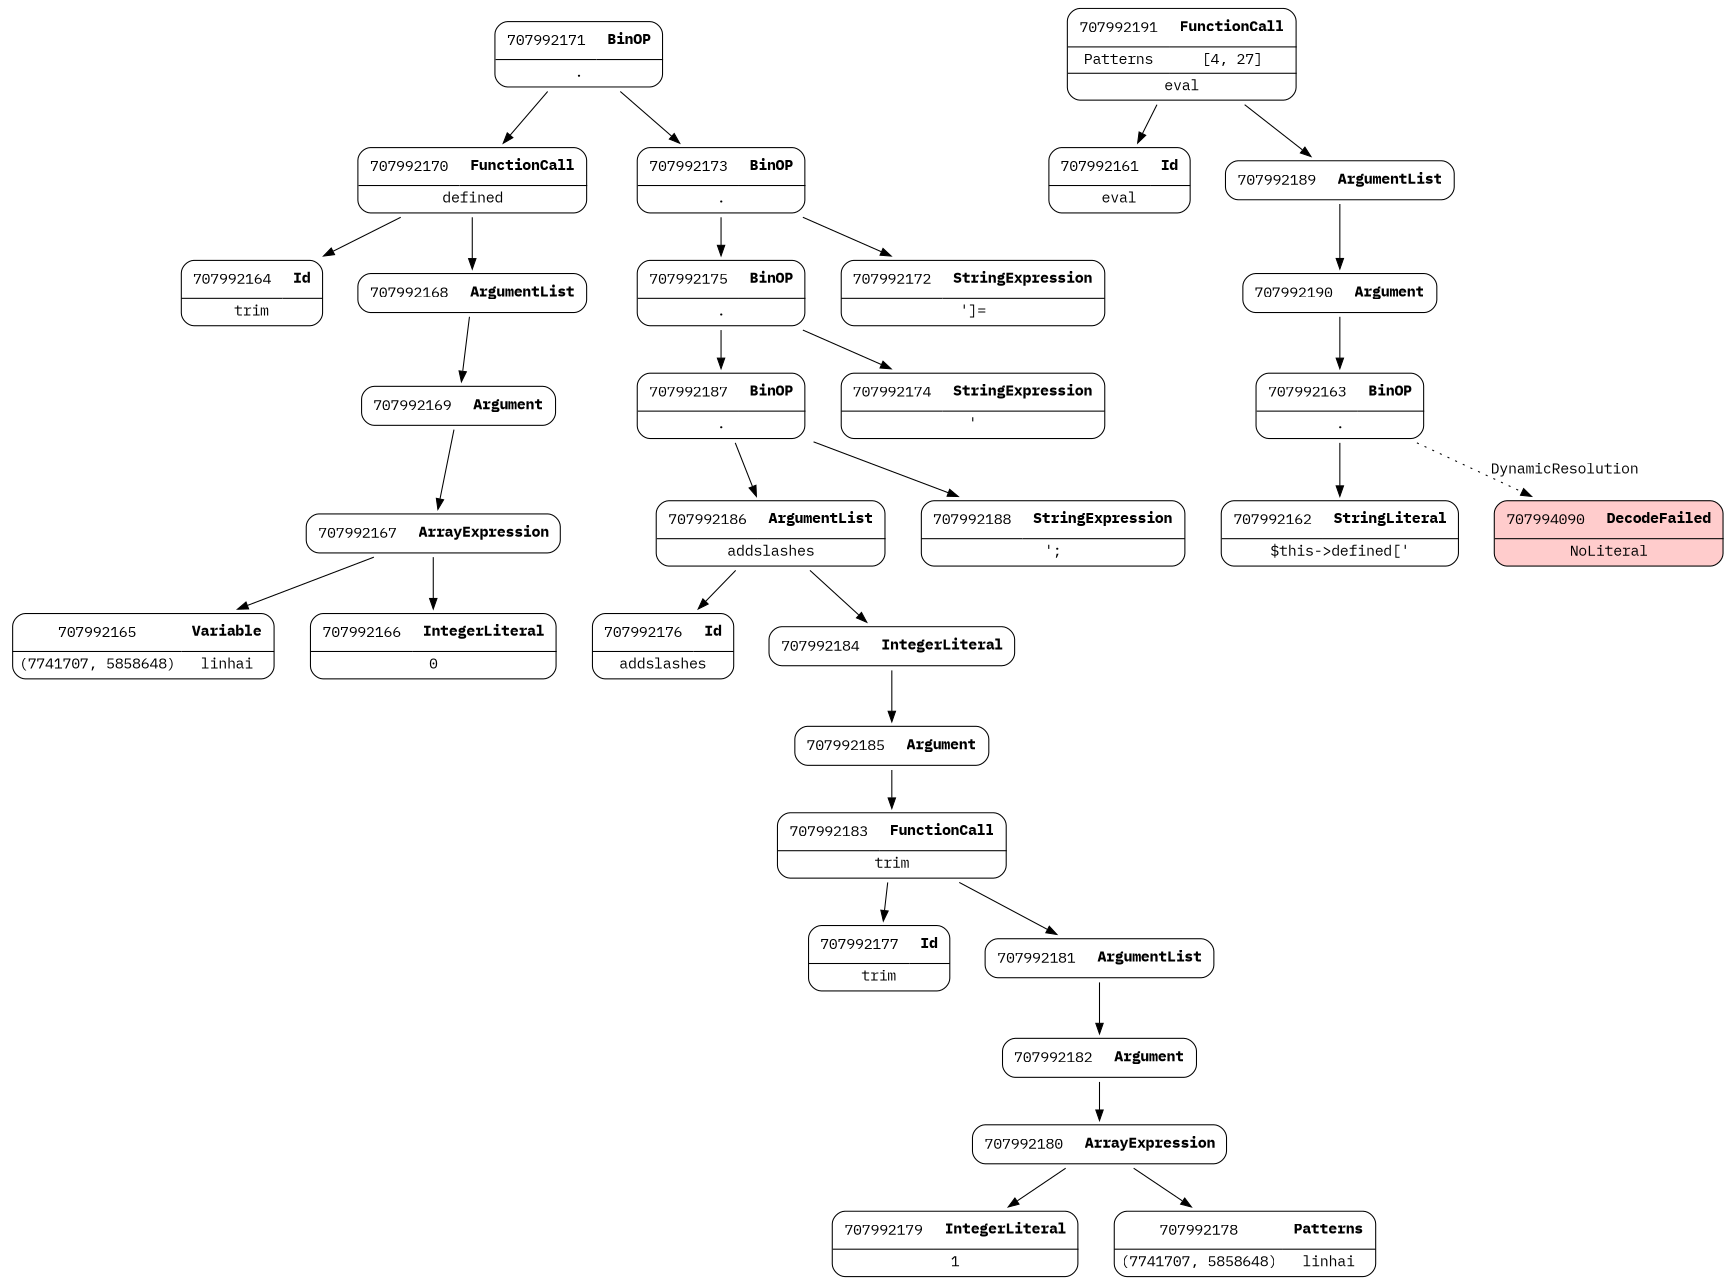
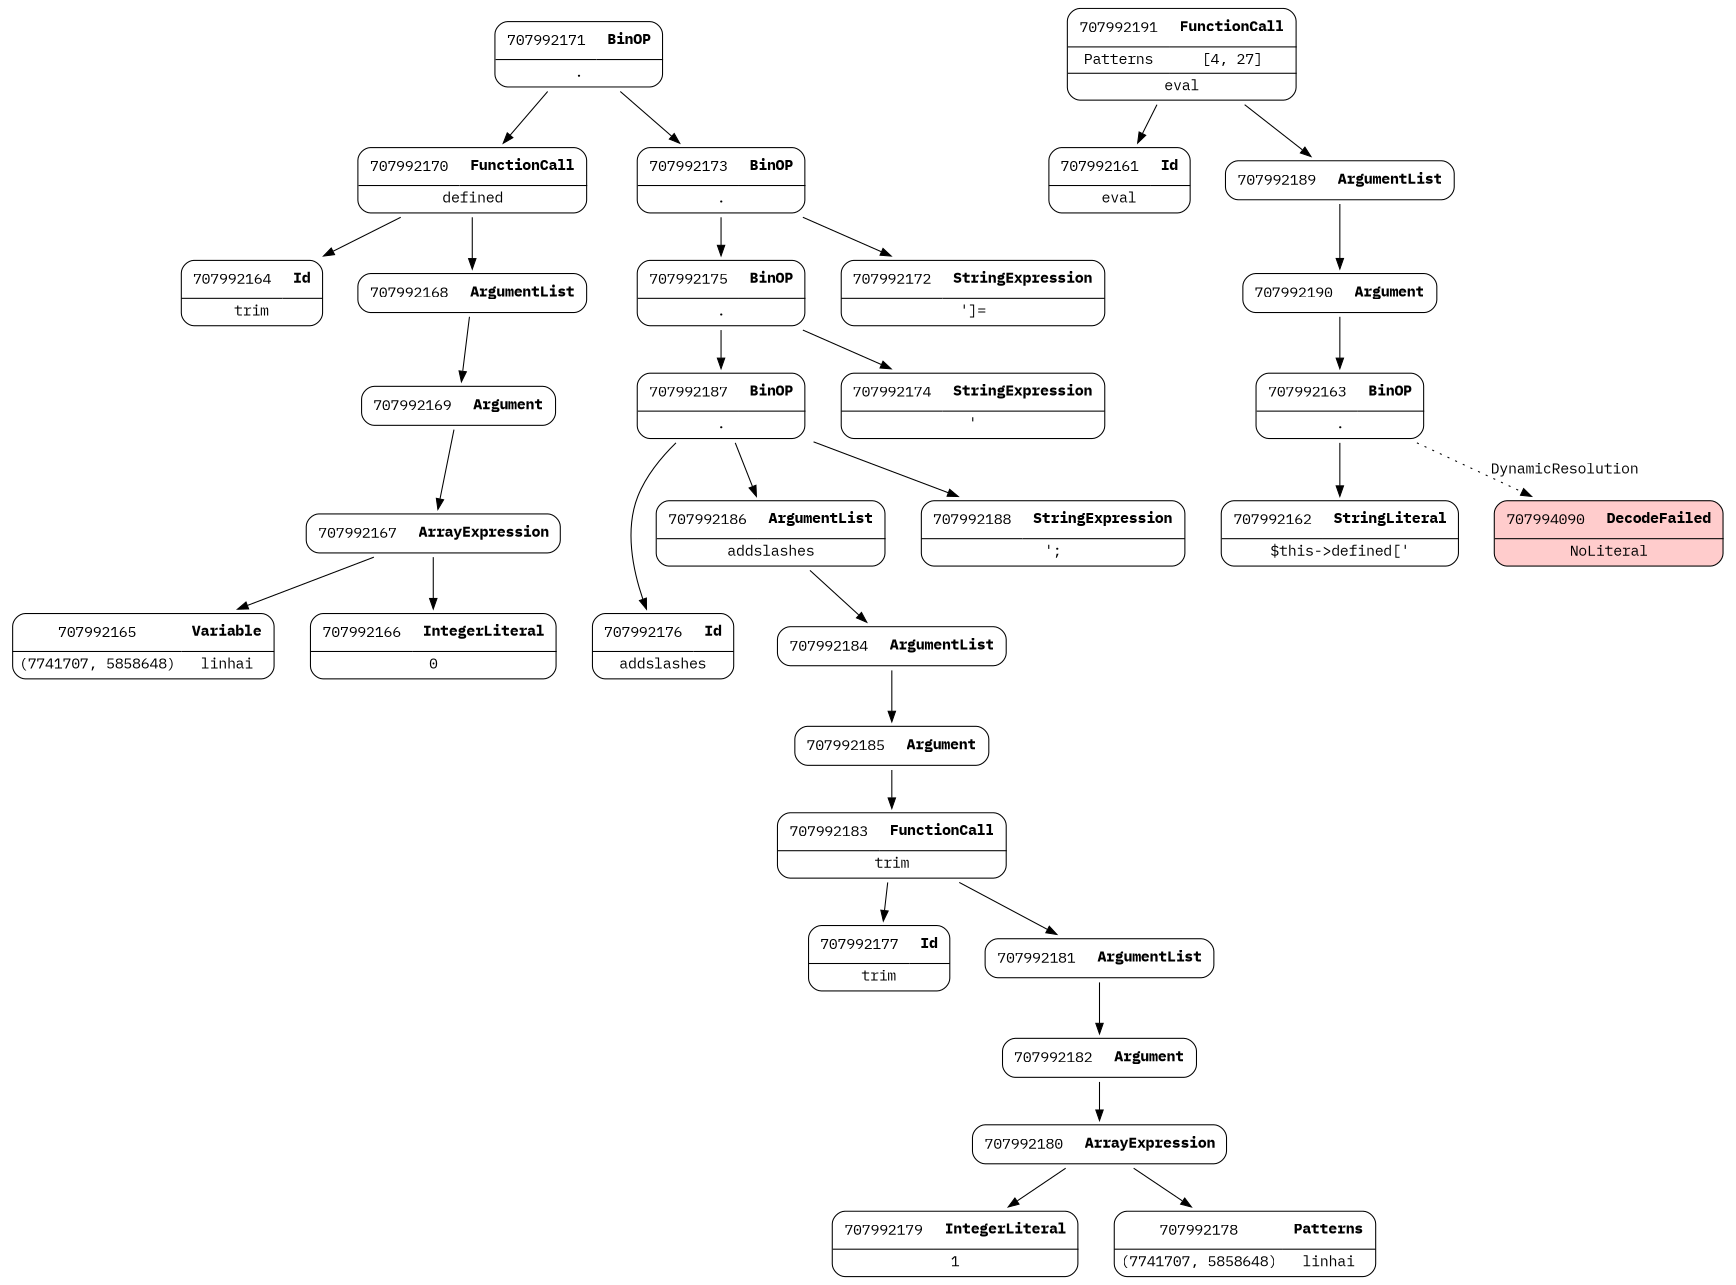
(721, 586) -> (633, 515)
(942, 645) -> (942, 645)
